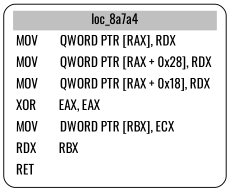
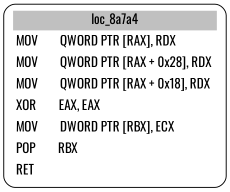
(47, 149) -> (47, 149)
